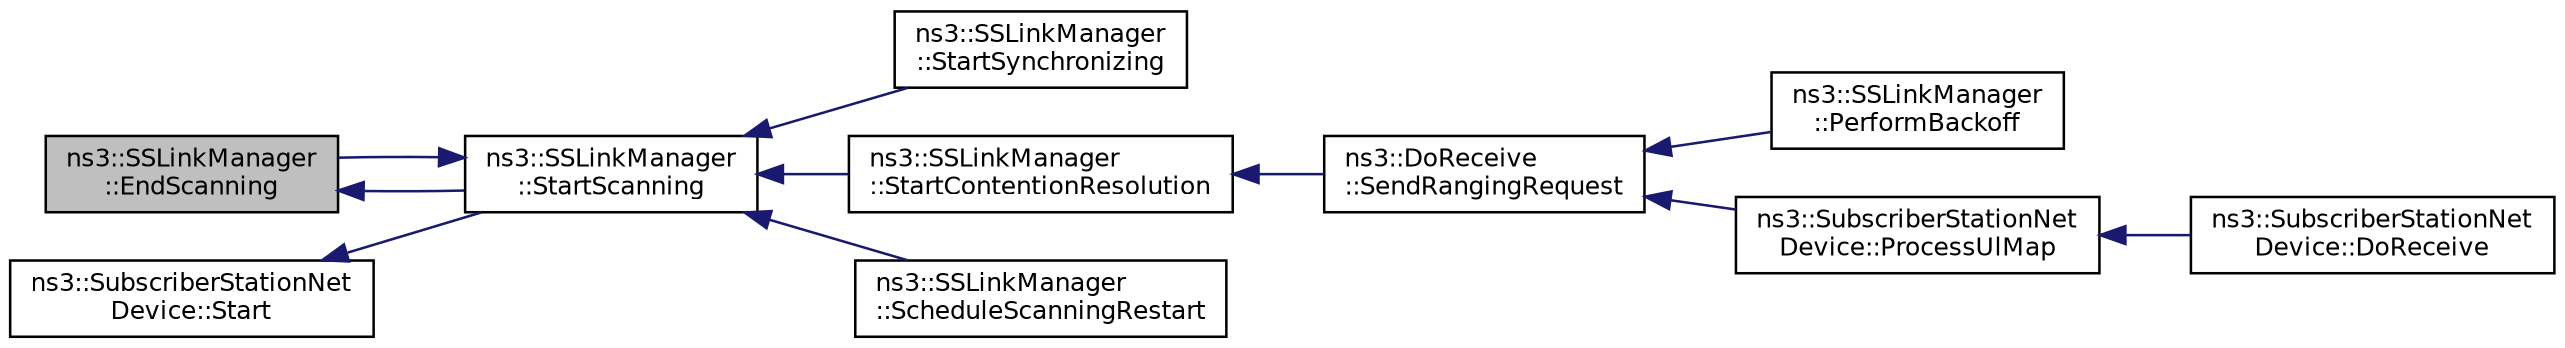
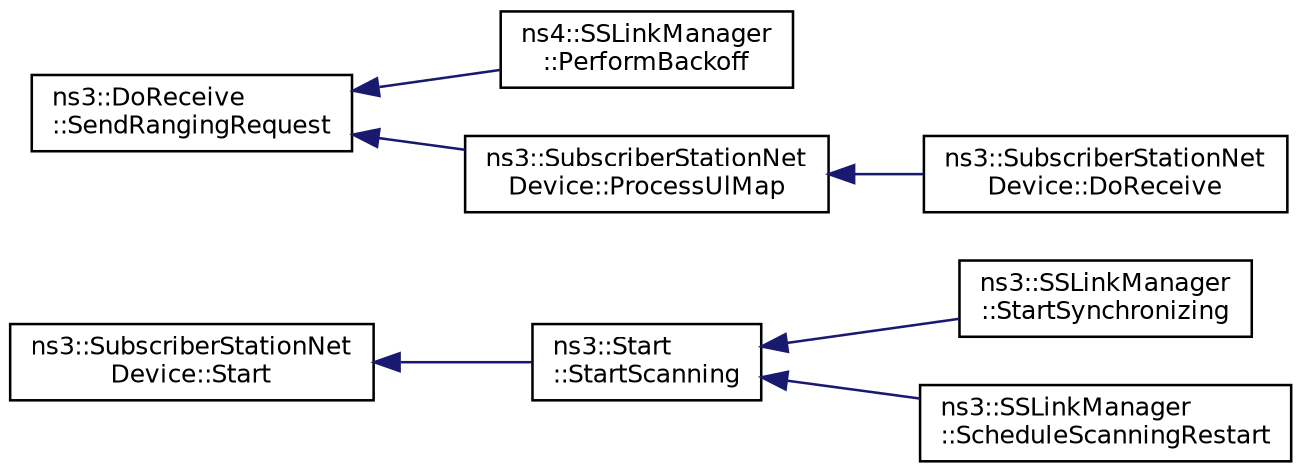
(1918, 111) -> (647, 50)
(192, 174) -> none
(611, 174) -> (647, 362)
(1041, 174) -> none
